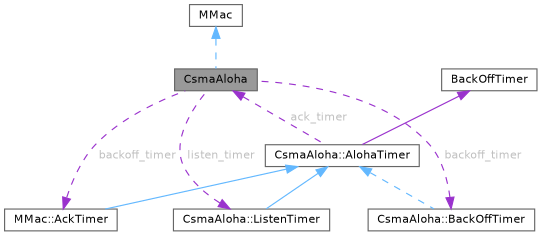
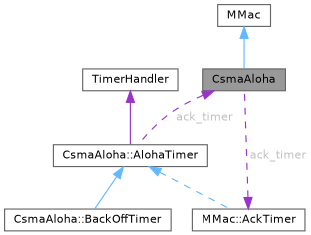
(216, 54) -> (244, 54)
(489, 80) -> (130, 80)
(377, 107) -> none
(136, 156) -> (276, 156)
(191, 190) -> (195, 191)
(402, 191) -> (106, 193)
(252, 220) -> none
